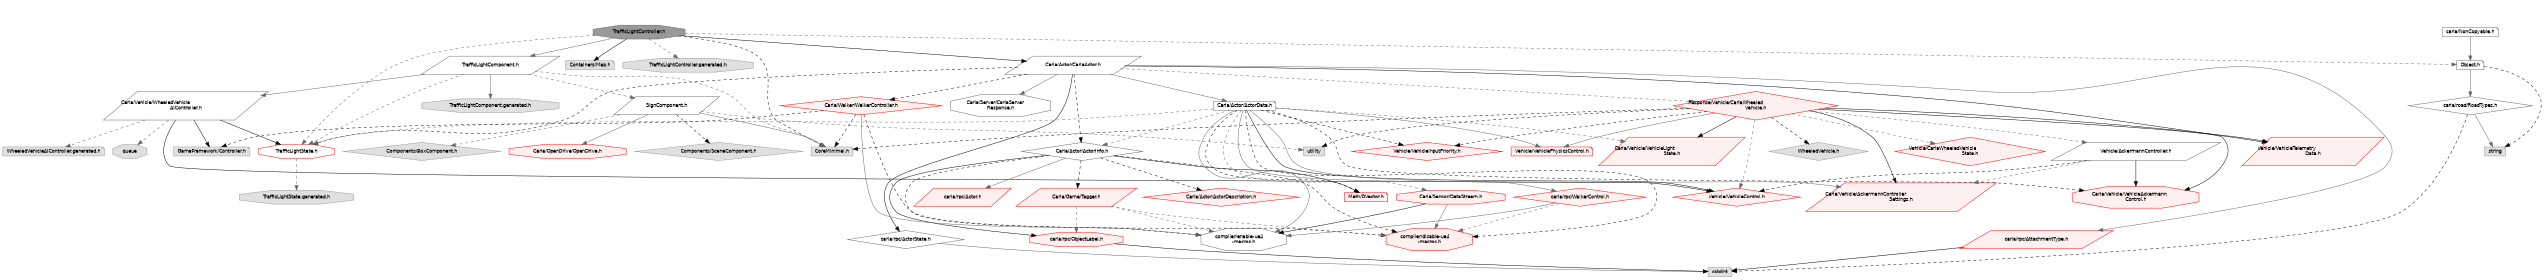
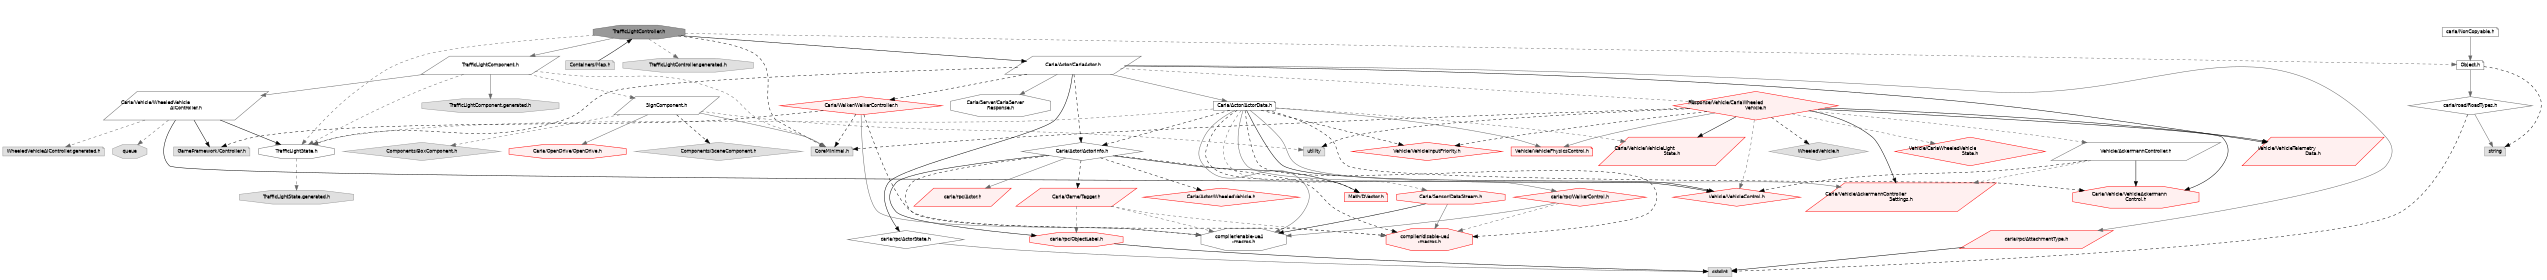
(612, 48) -> (613, 52)
(1175, 126) -> (1175, 126)
(297, 151) -> (297, 151)
(1221, 197) -> (1221, 197)
